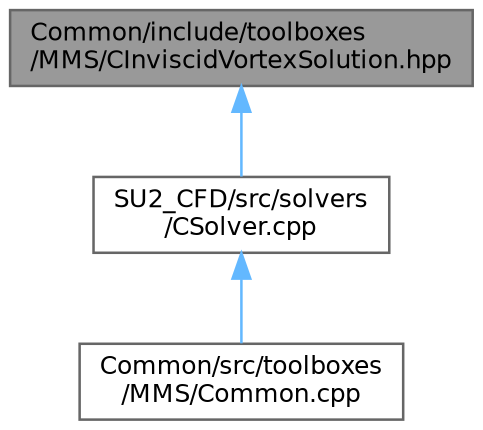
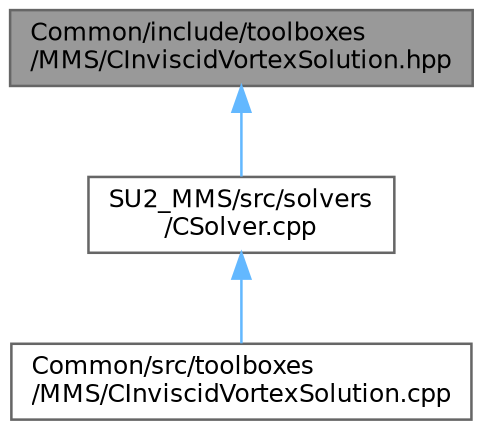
(241, 215) -> (241, 215)
(241, 382) -> (241, 382)
